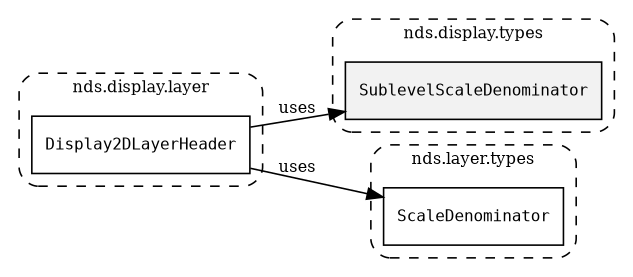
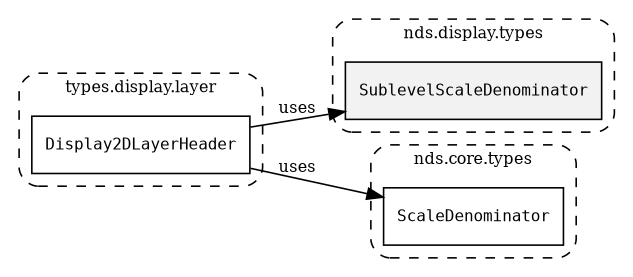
(141, 88) -> (141, 88)
(474, 160) -> (474, 160)
